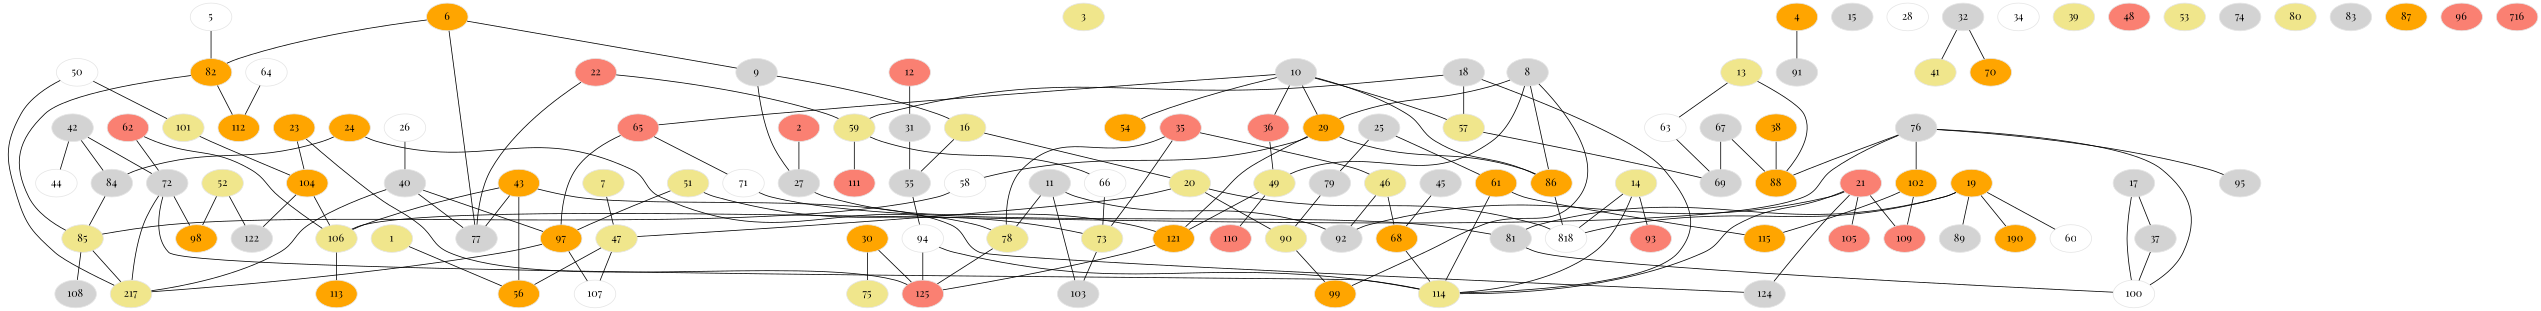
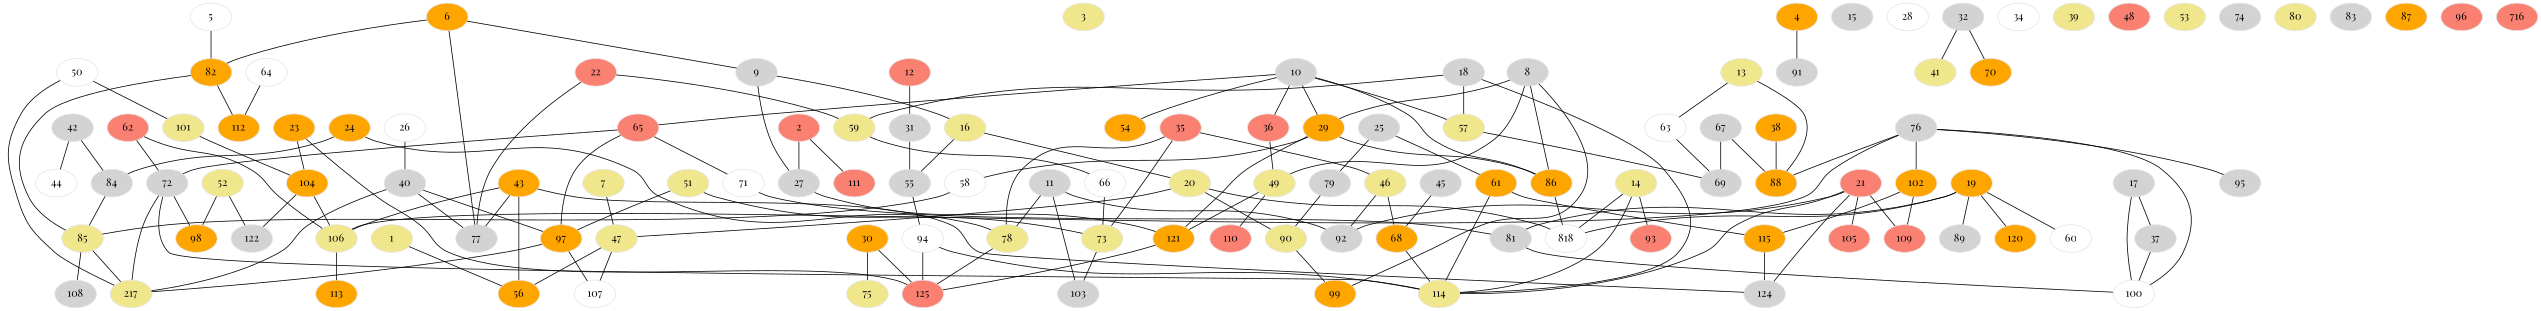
(120, 155) -> (421, 145)
(854, 156) -> (827, 155)
(2015, 239) -> (2015, 239)
none -> (1765, 266)
